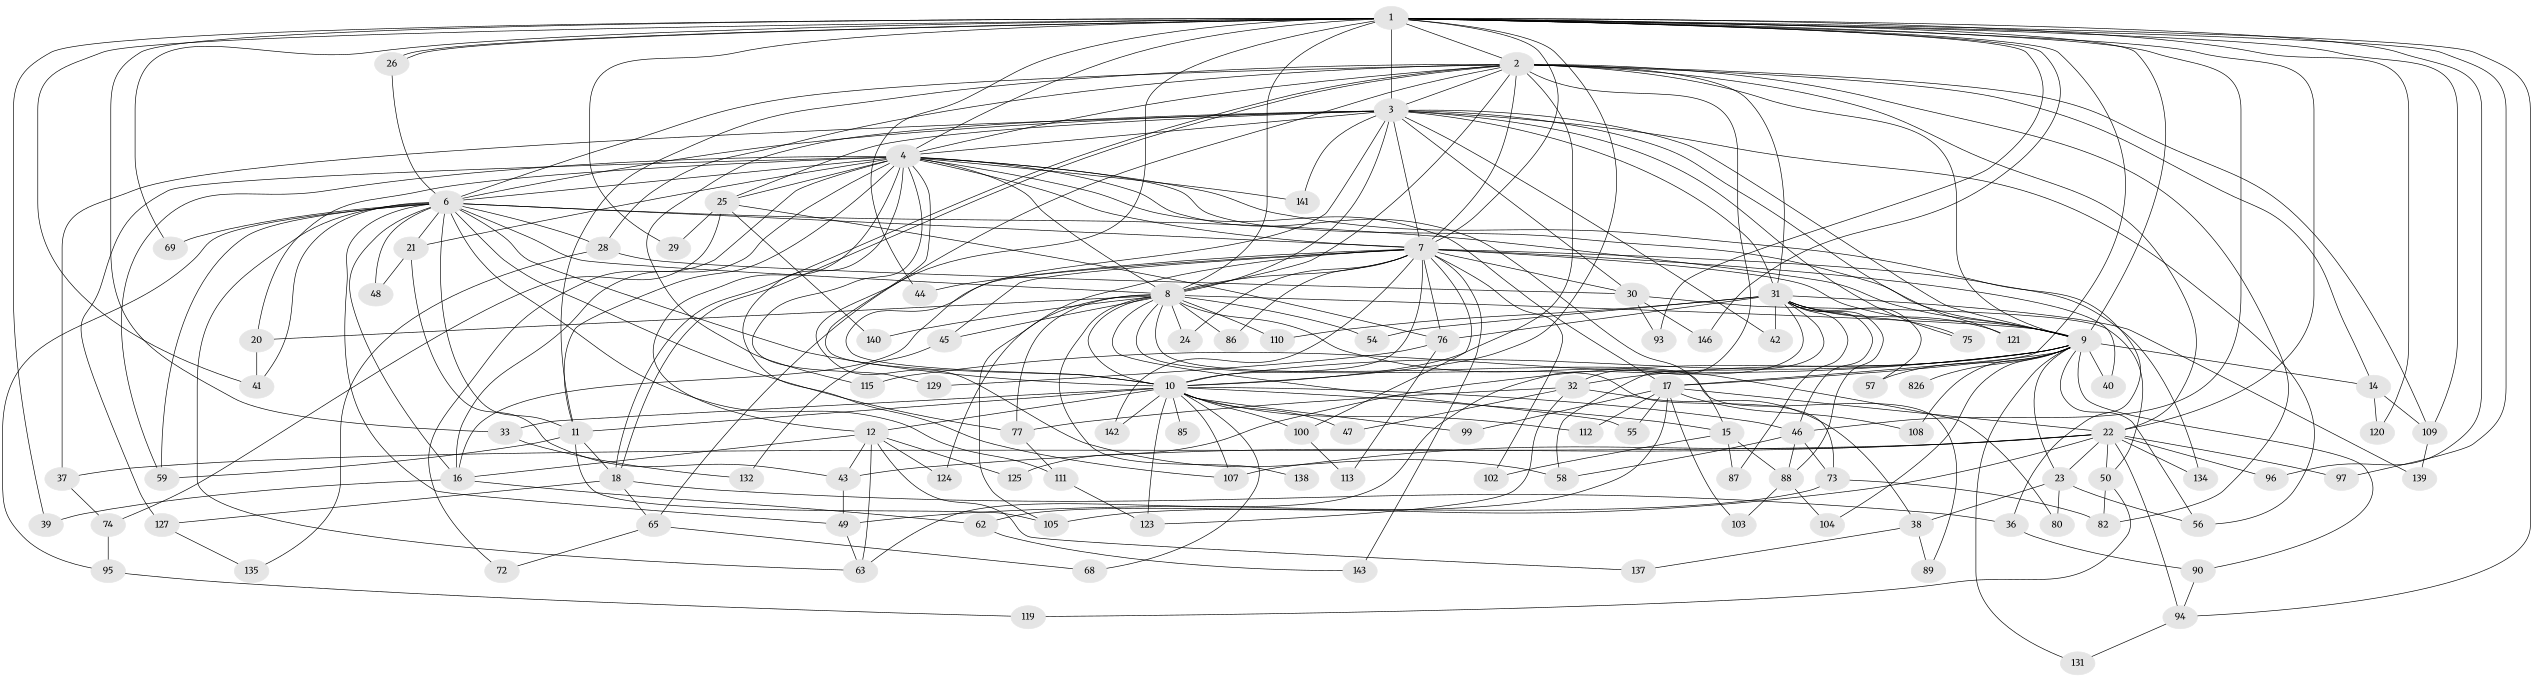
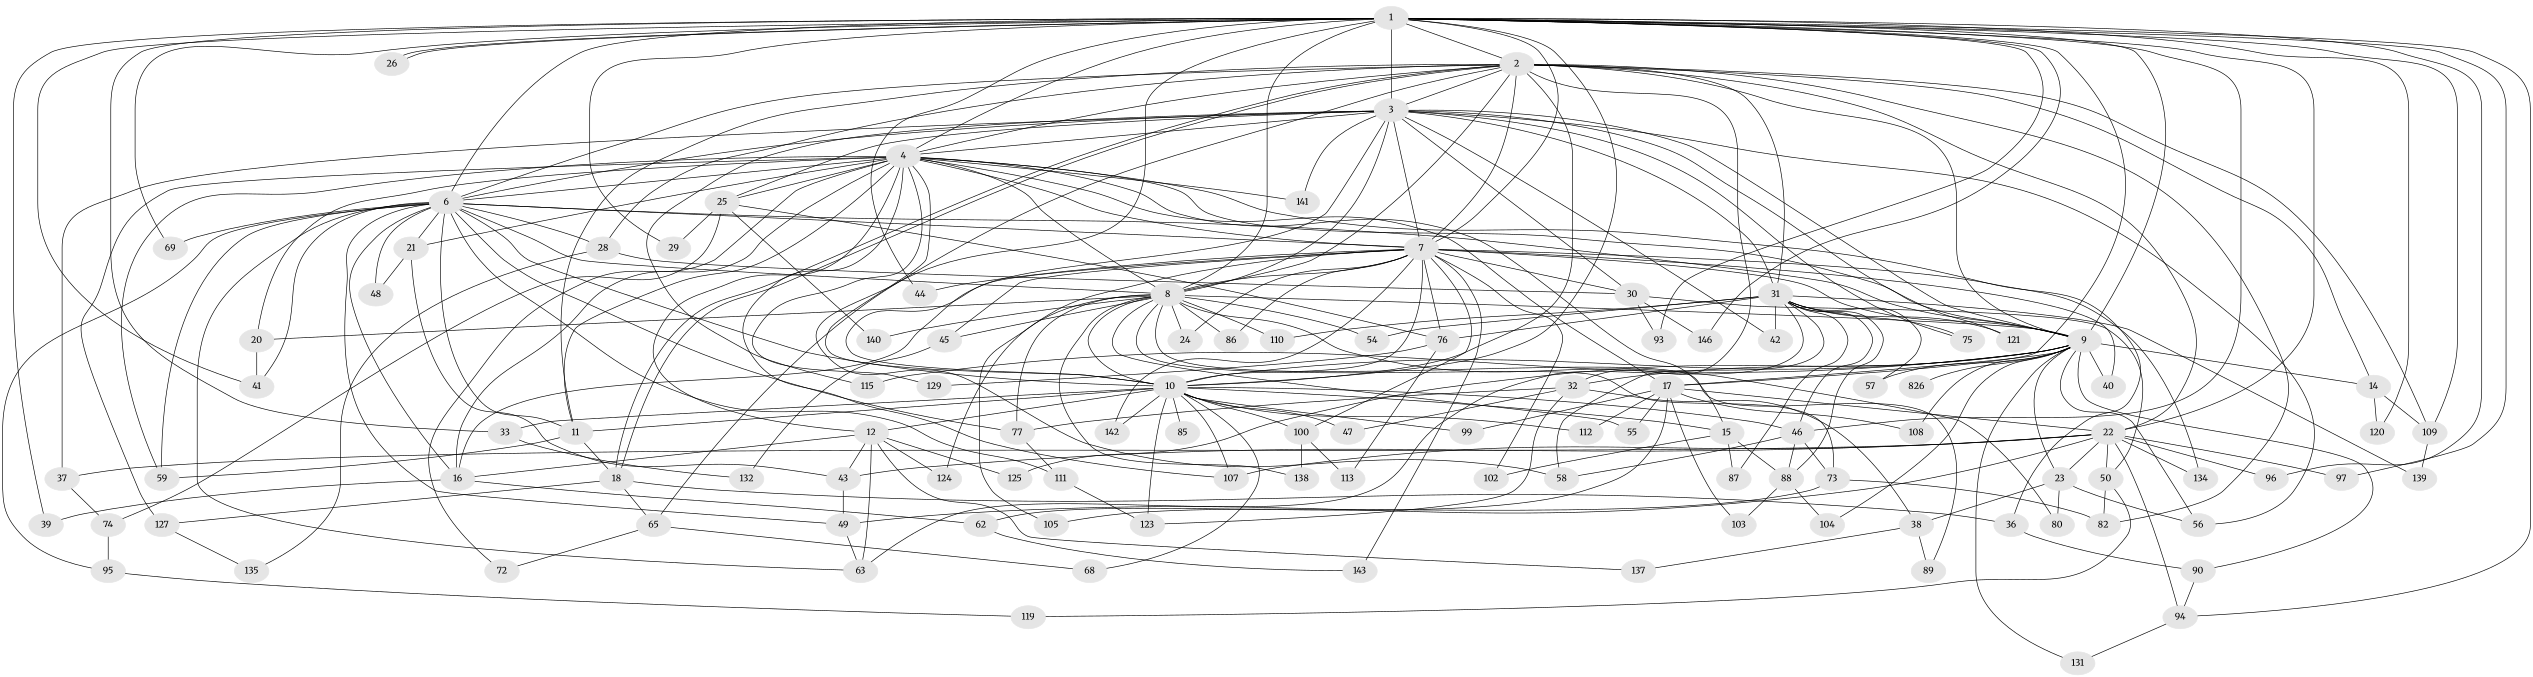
(402, 139) -> (880, 25)
none -> (1302, 456)
(764, 509) -> none
